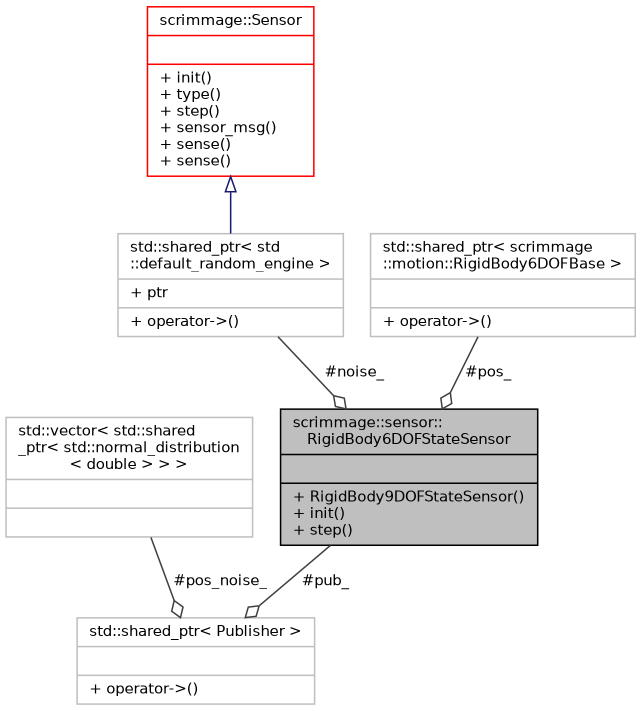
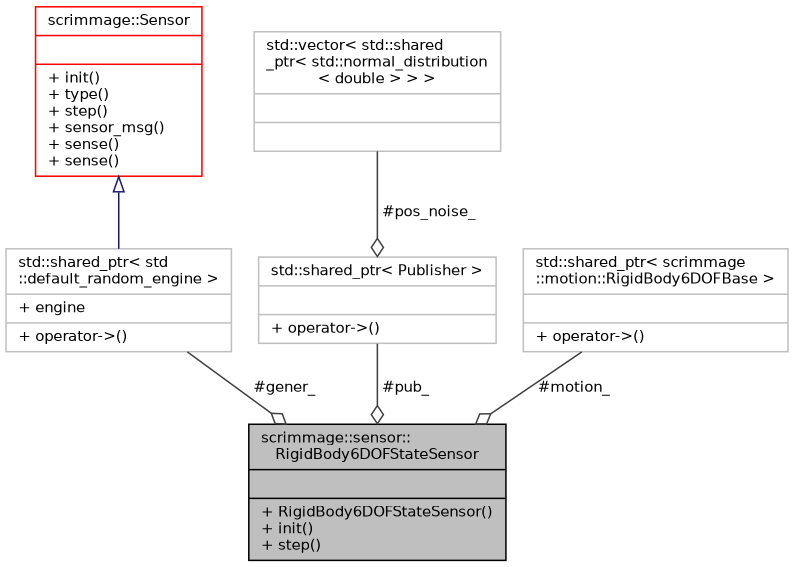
(149, 293) -> (52, 308)
(352, 373) -> (283, 388)
(486, 373) -> (572, 388)
(409, 497) -> (377, 512)
(295, 576) -> (377, 374)
